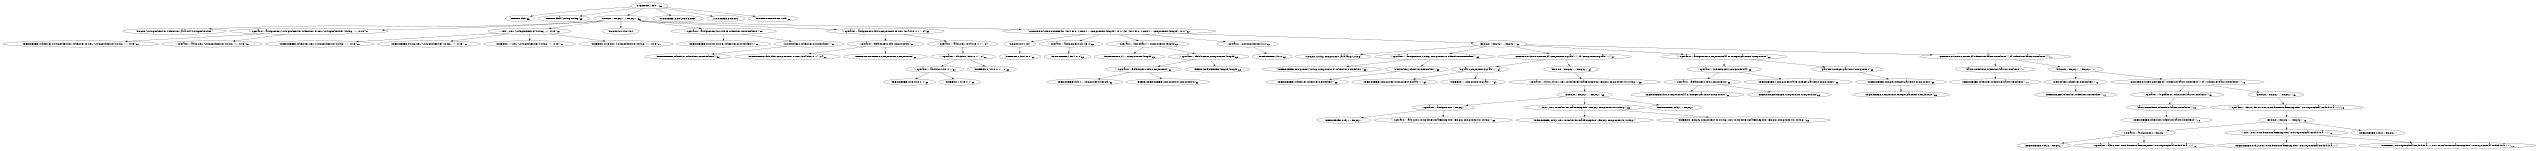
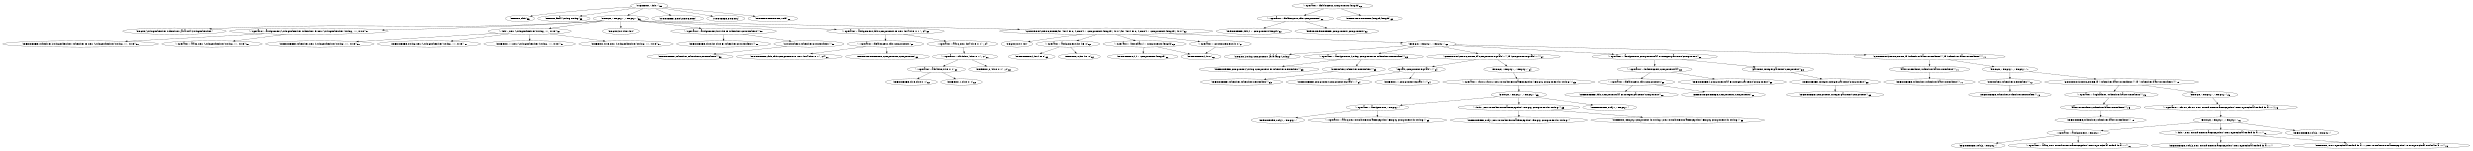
(1020, 49) -> (1073, 50)
(1177, 50) -> (1173, 50)
